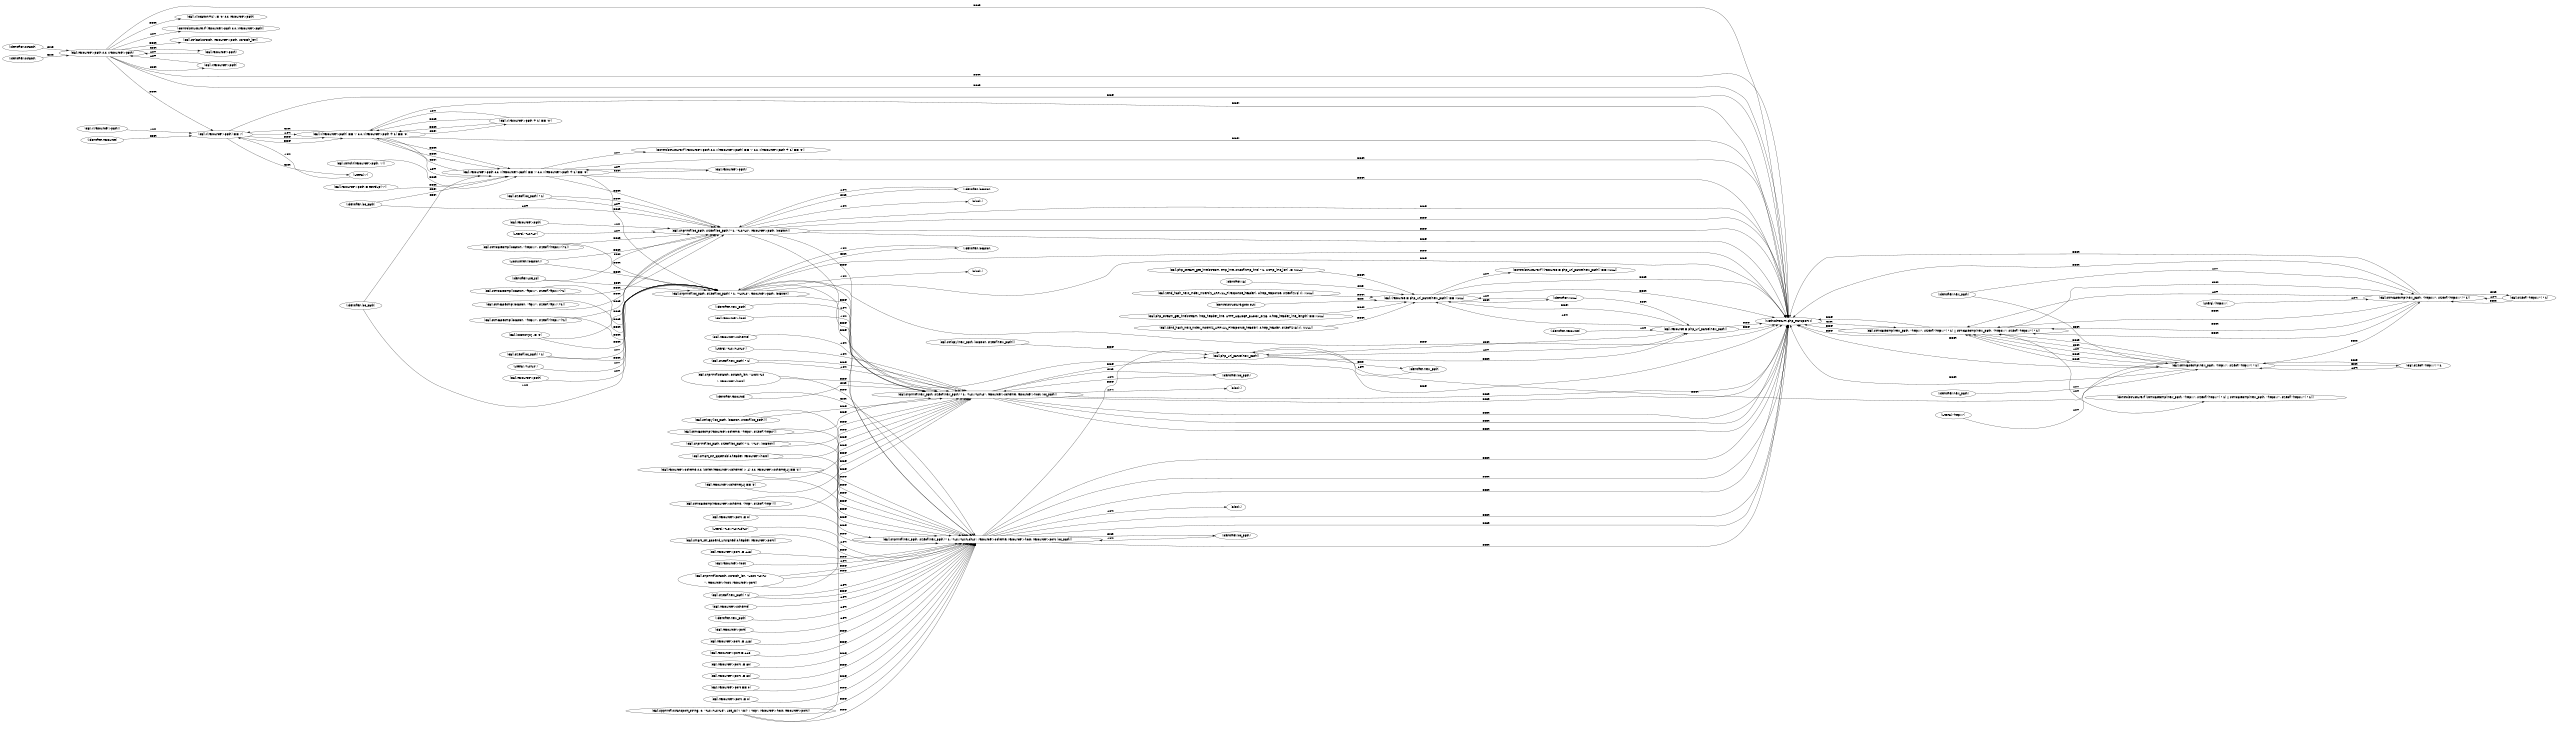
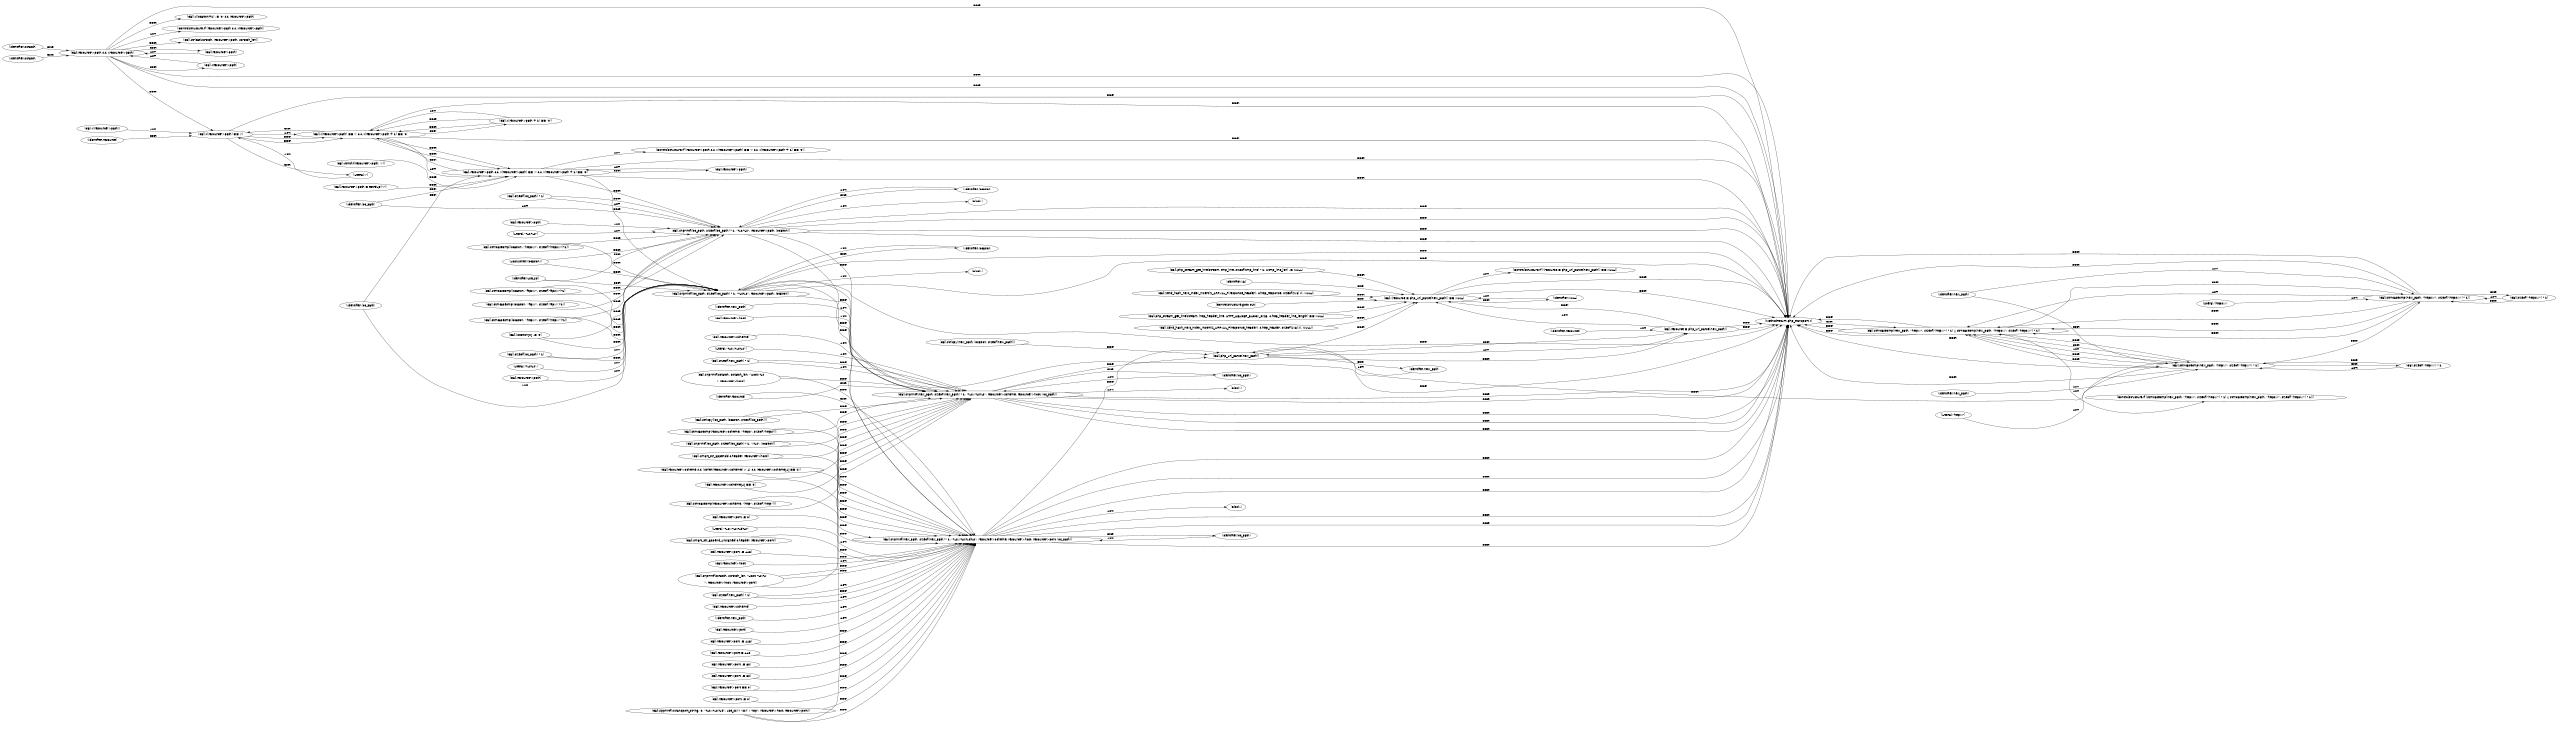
(1637, 303) -> none
none -> (1341, 338)
